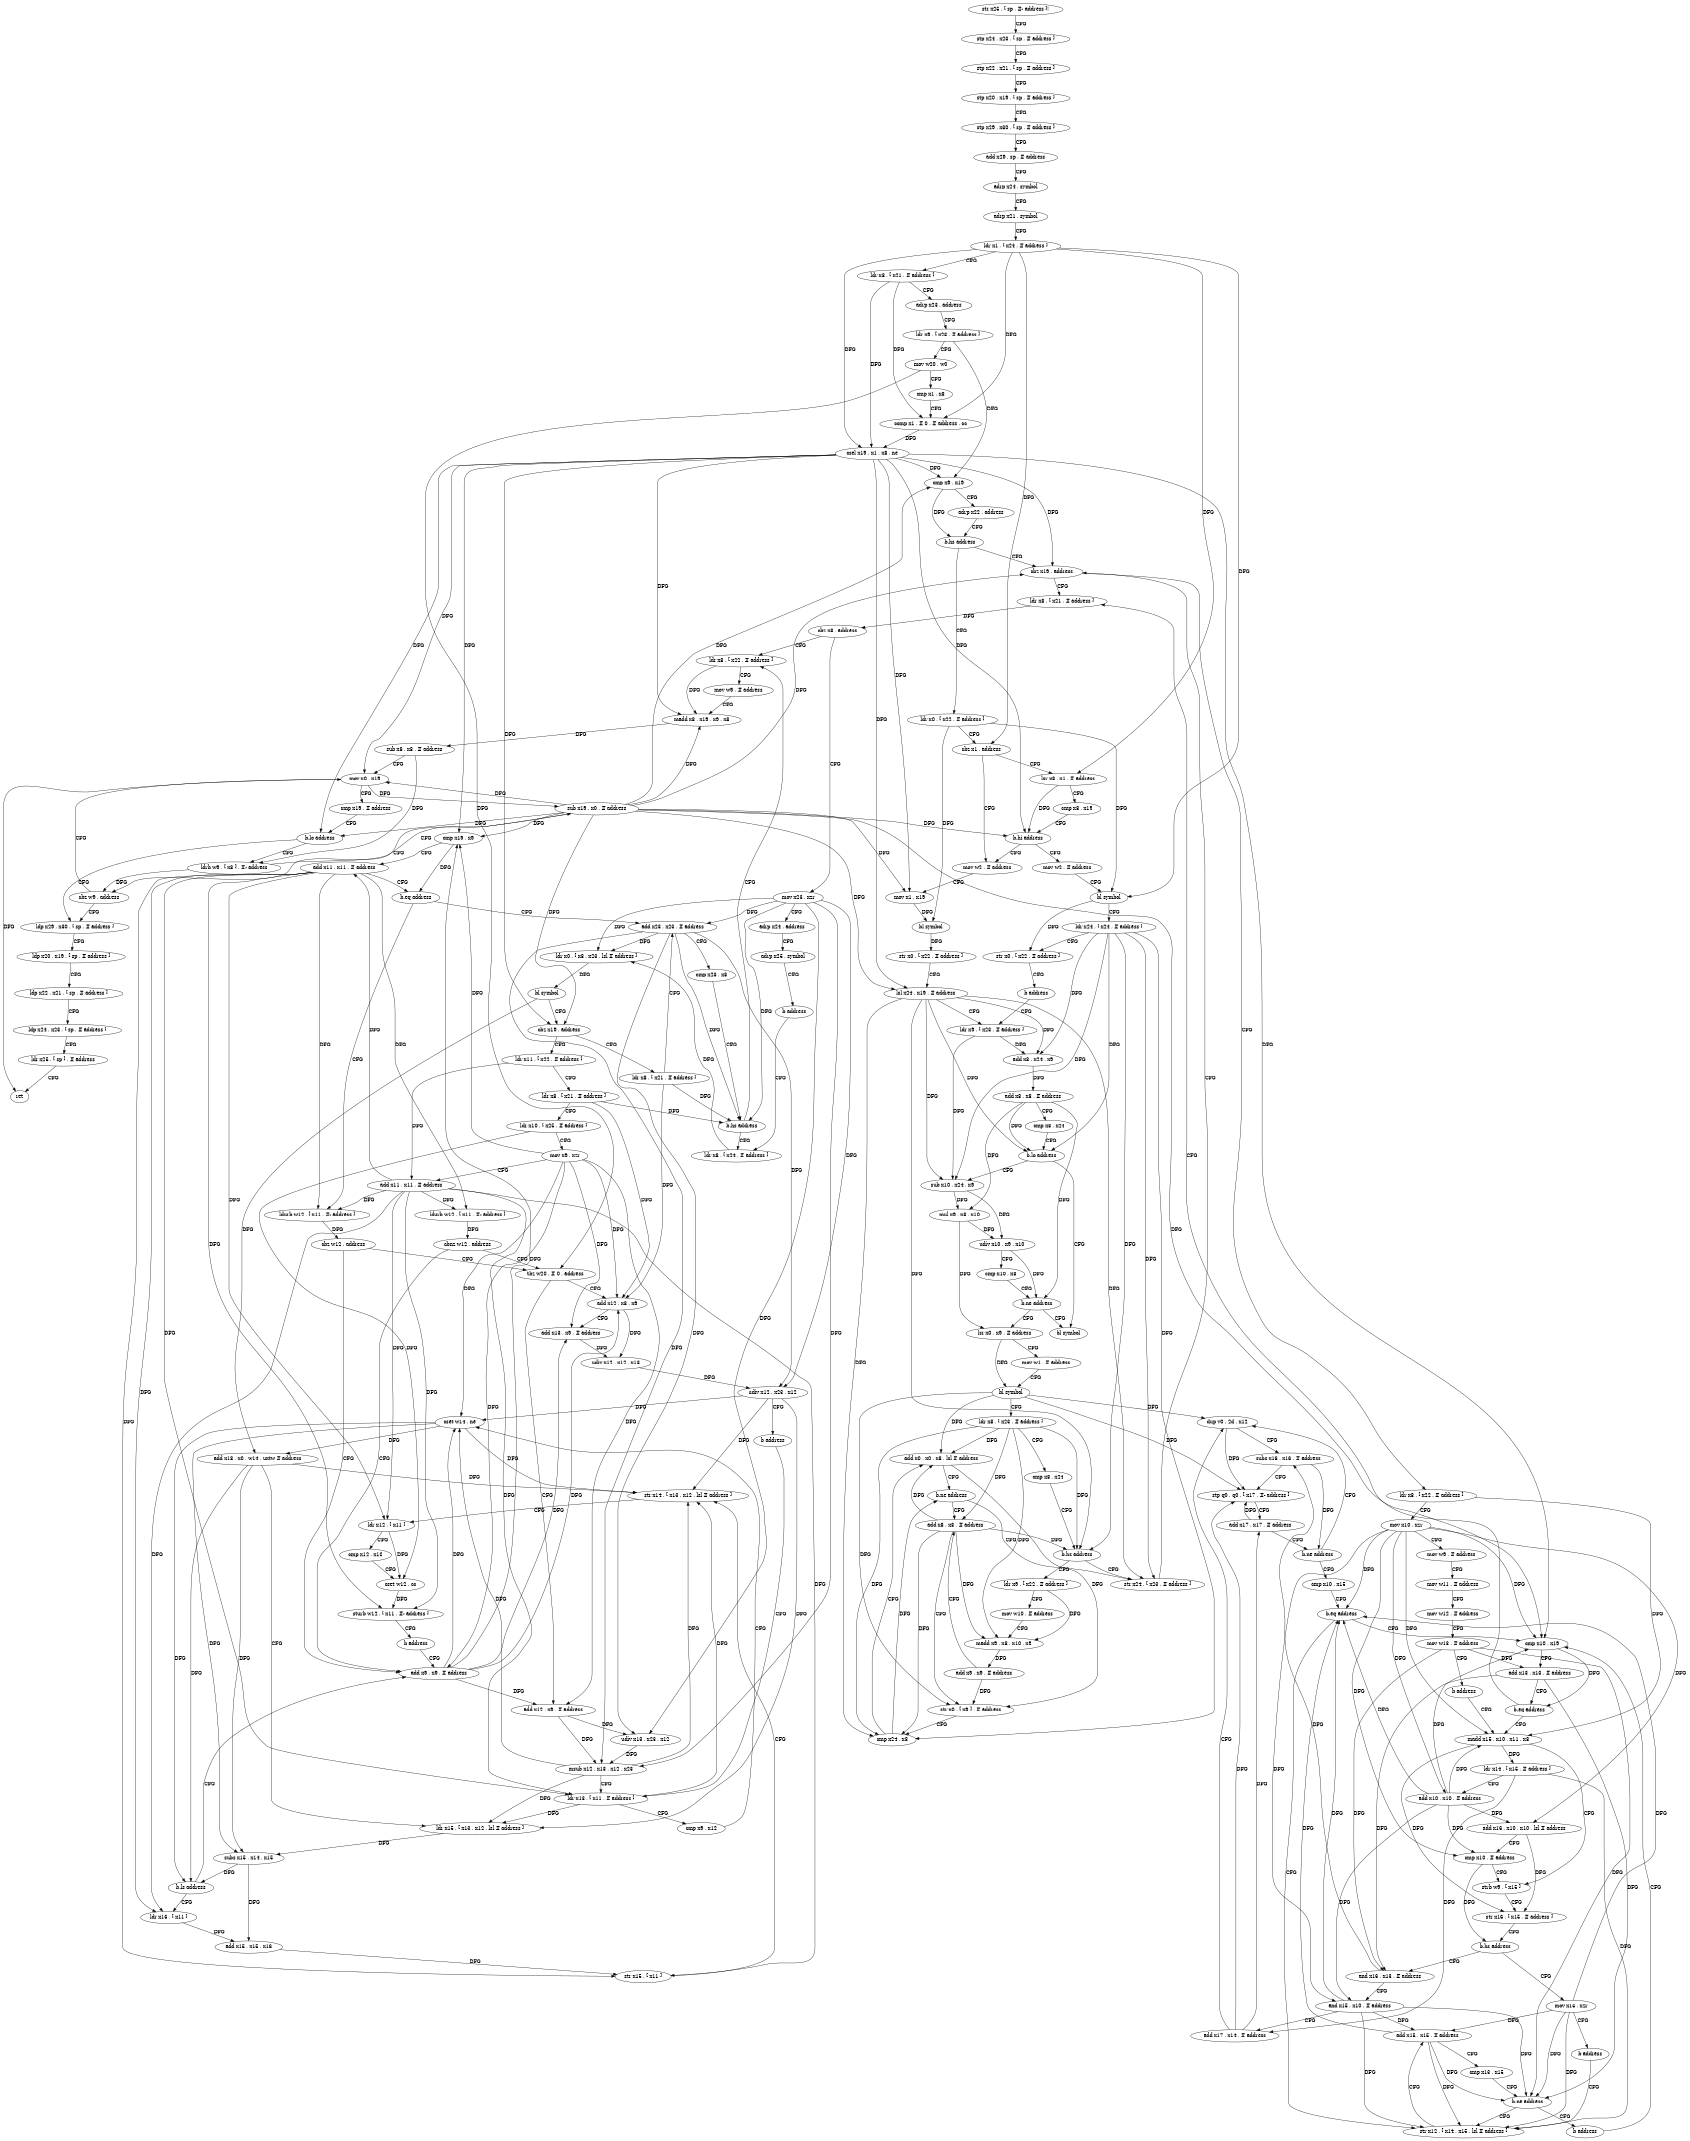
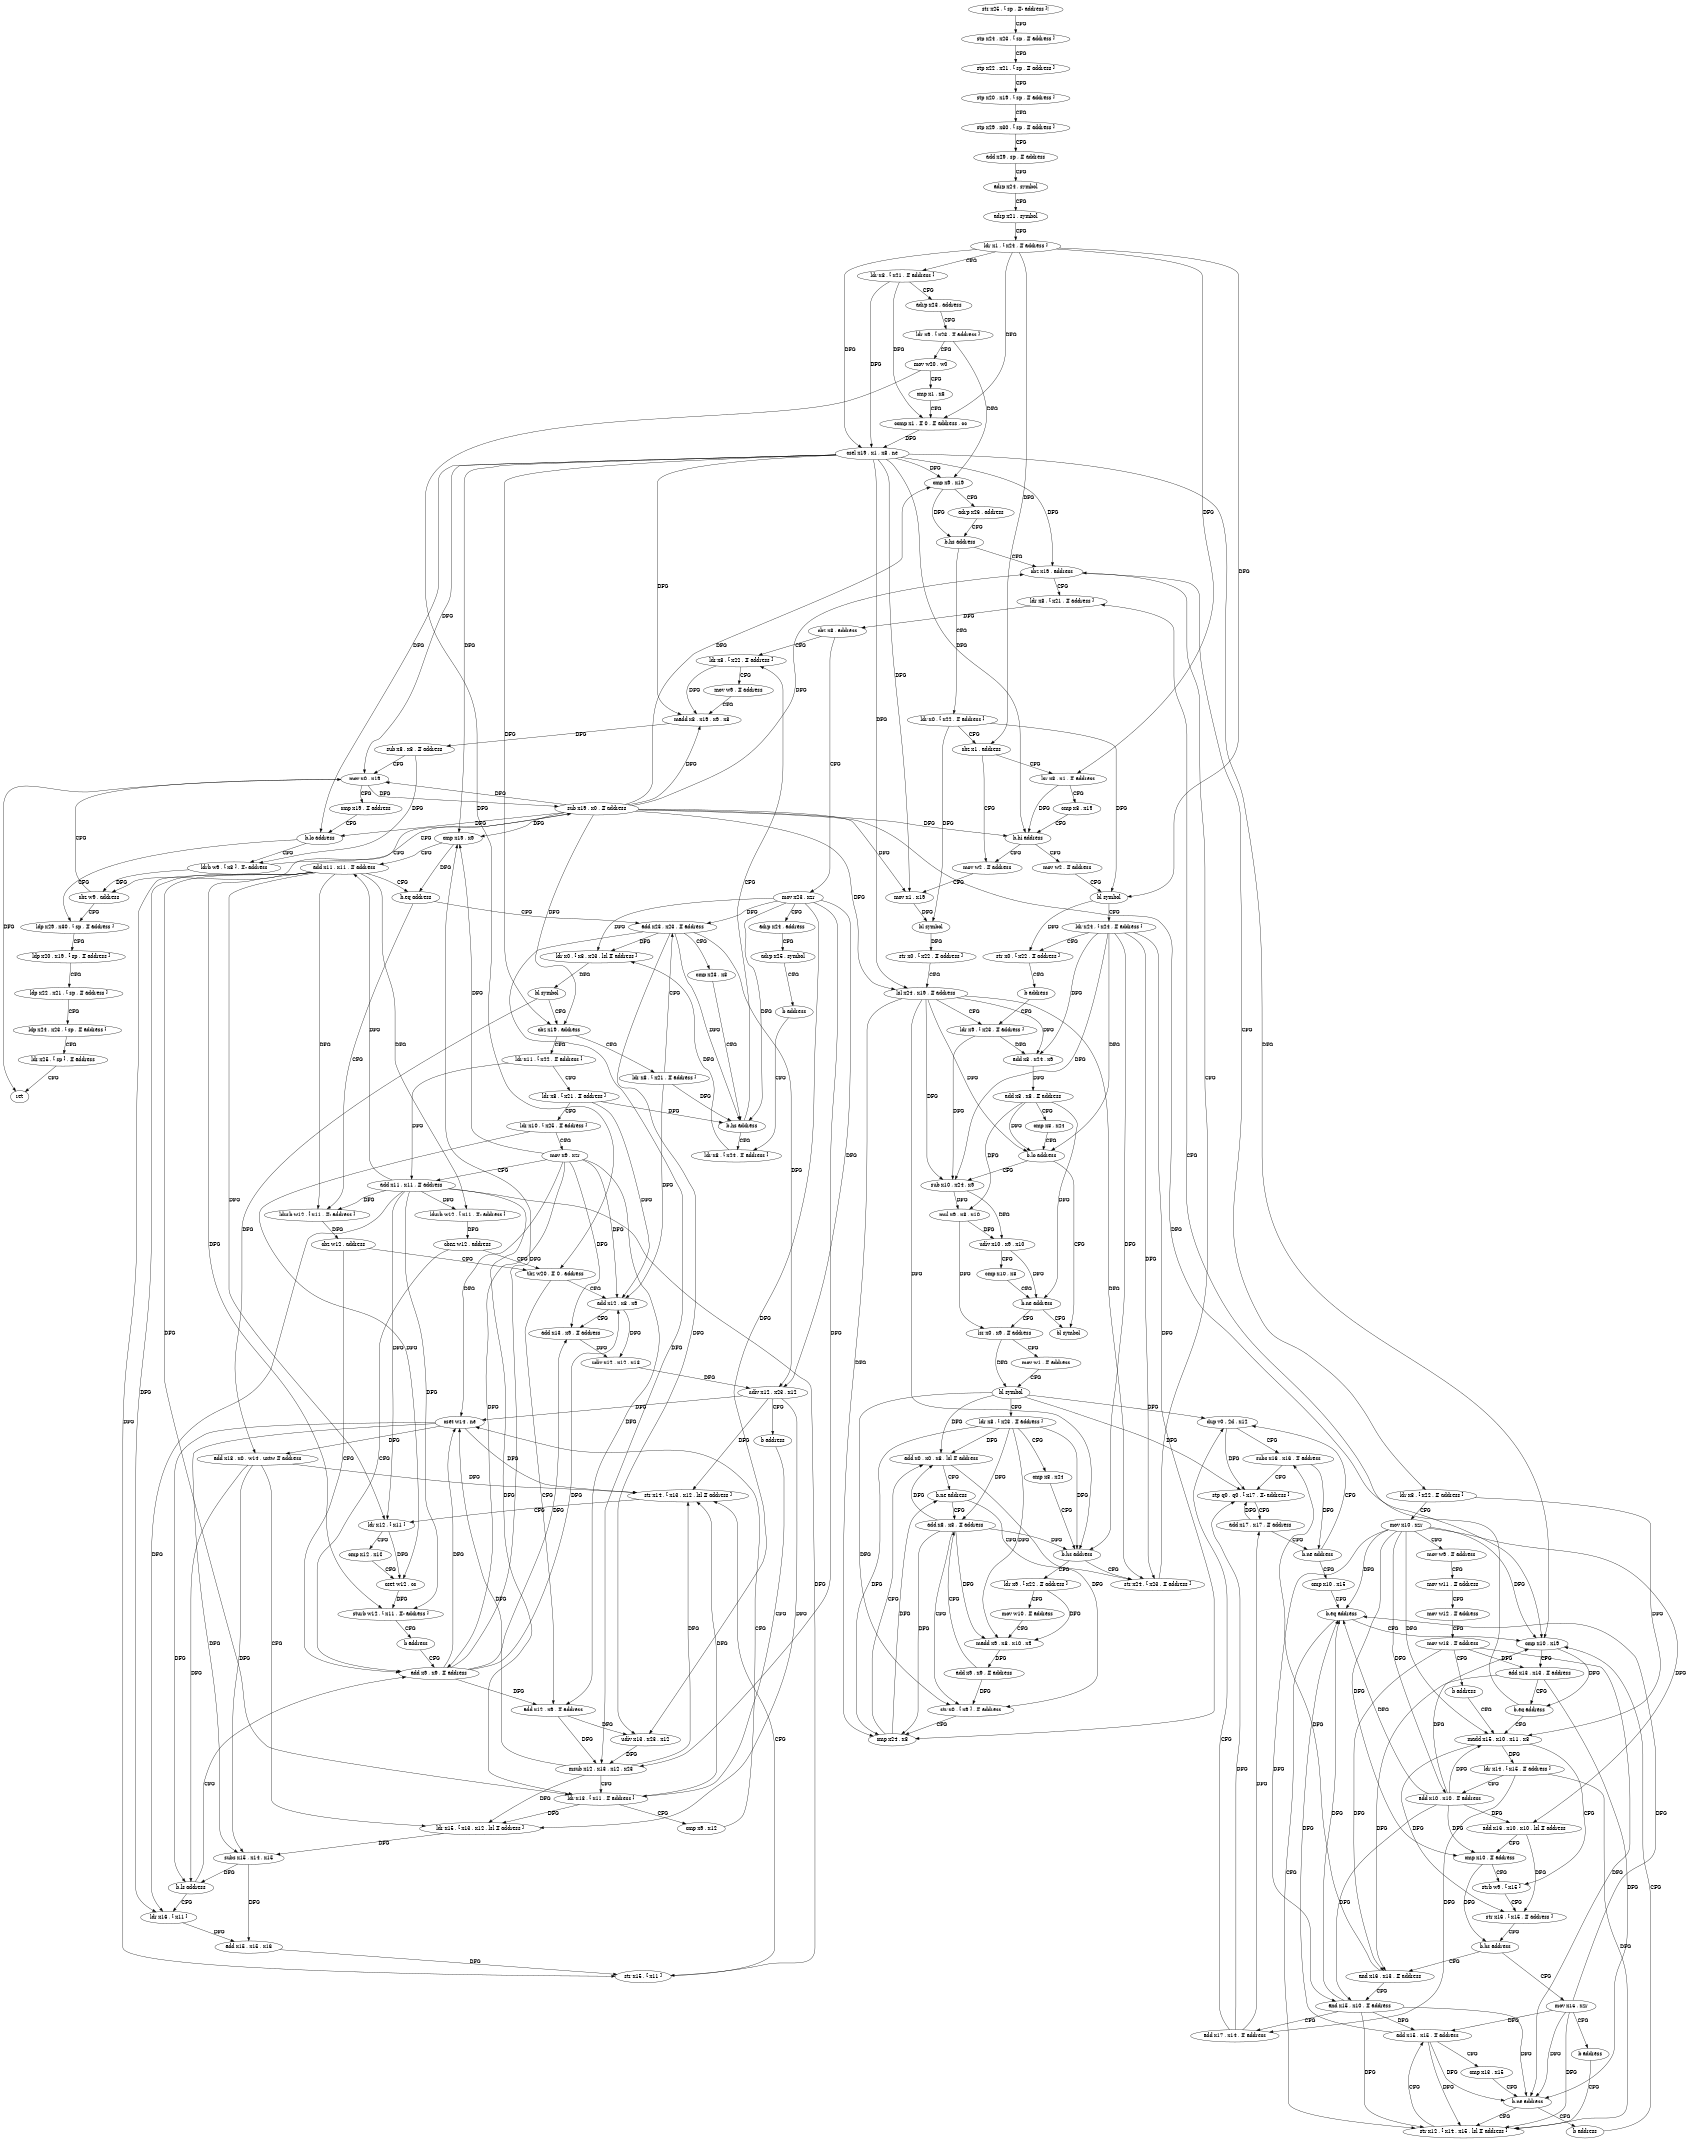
(981, 513) -> (981, 513)
